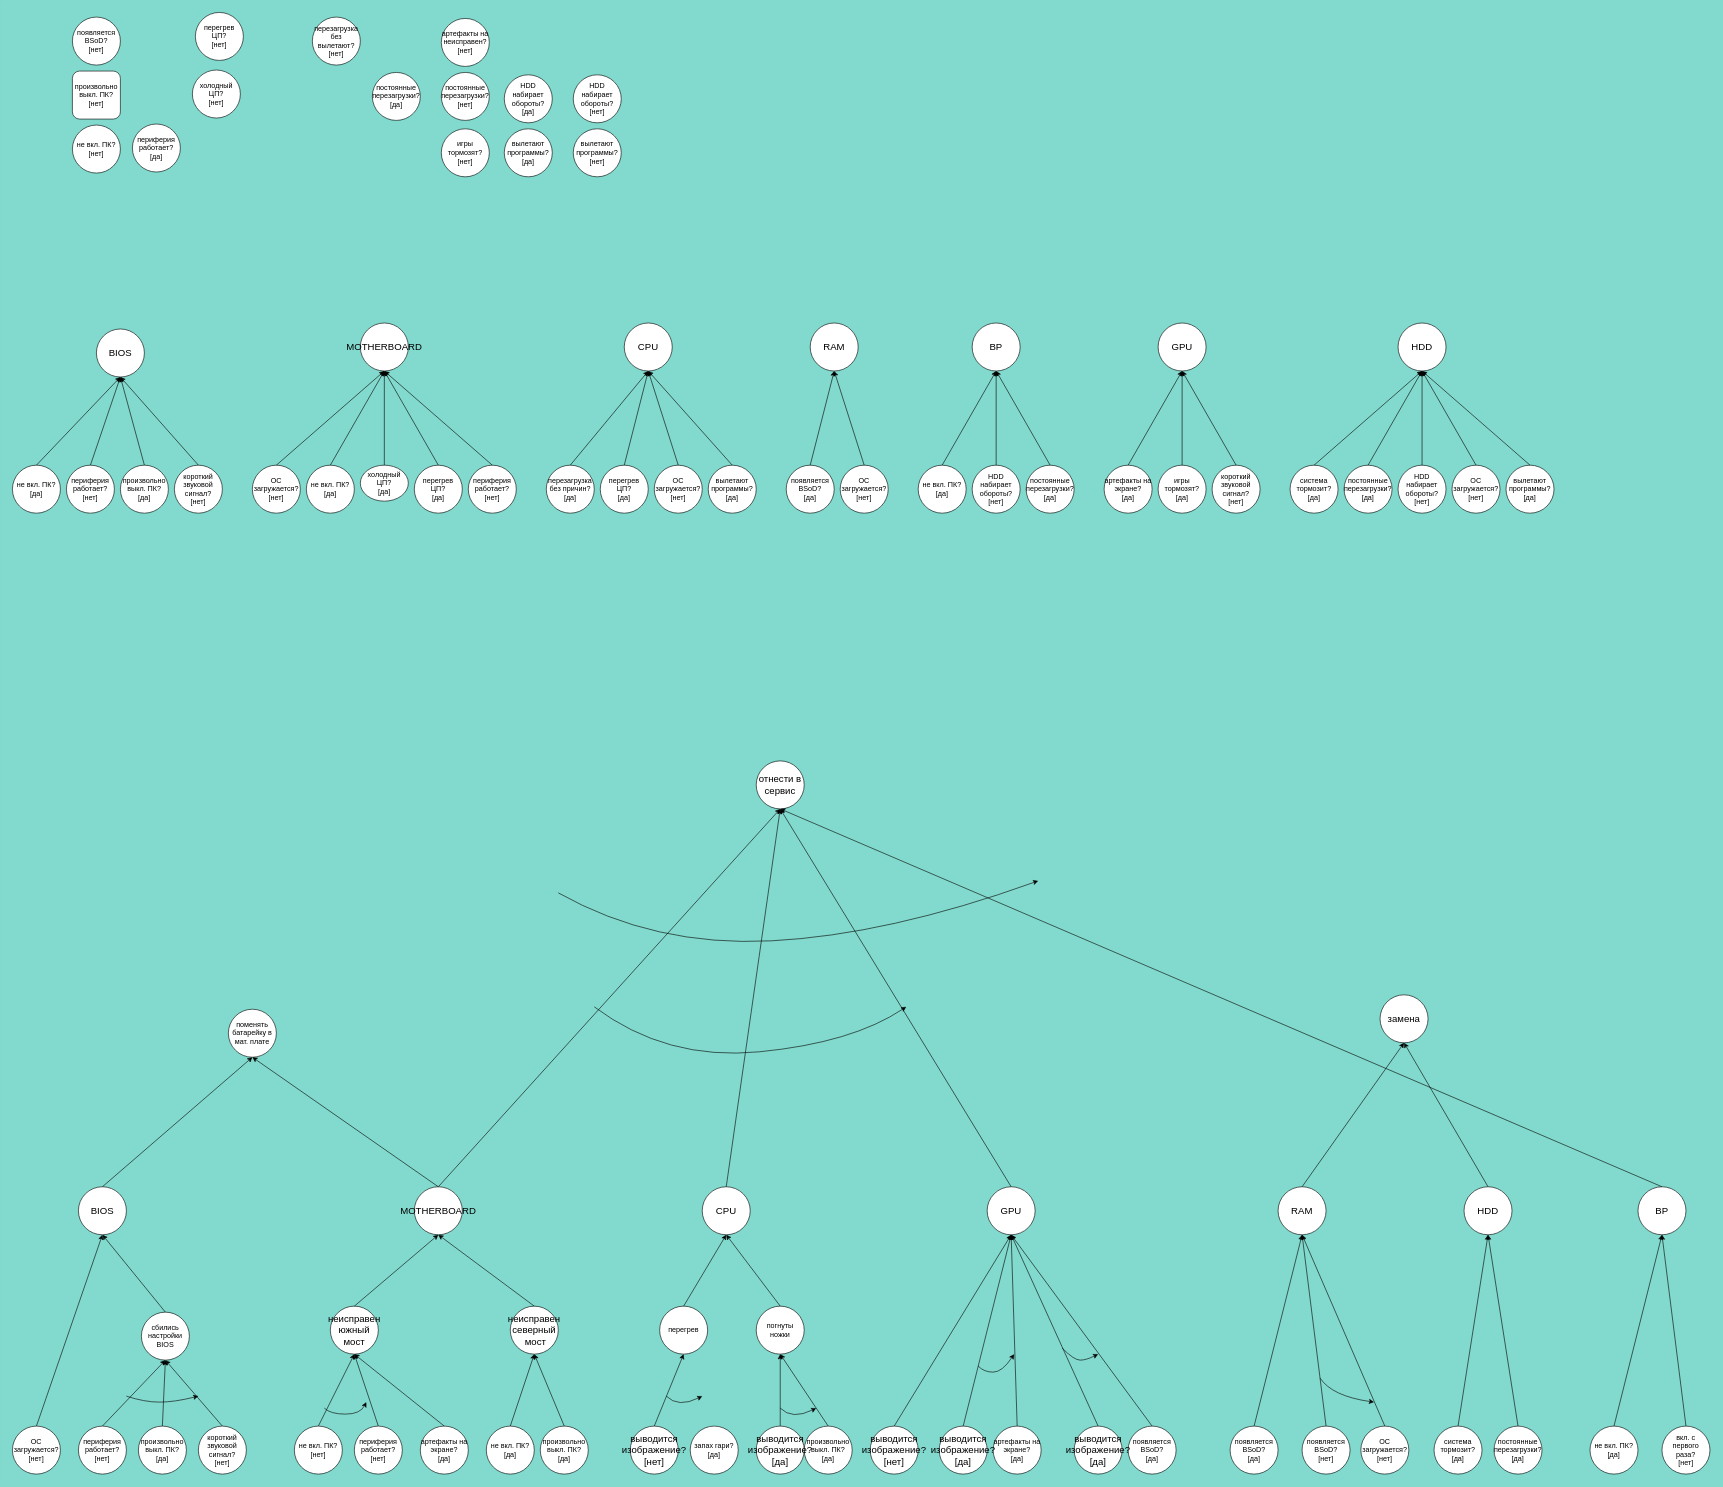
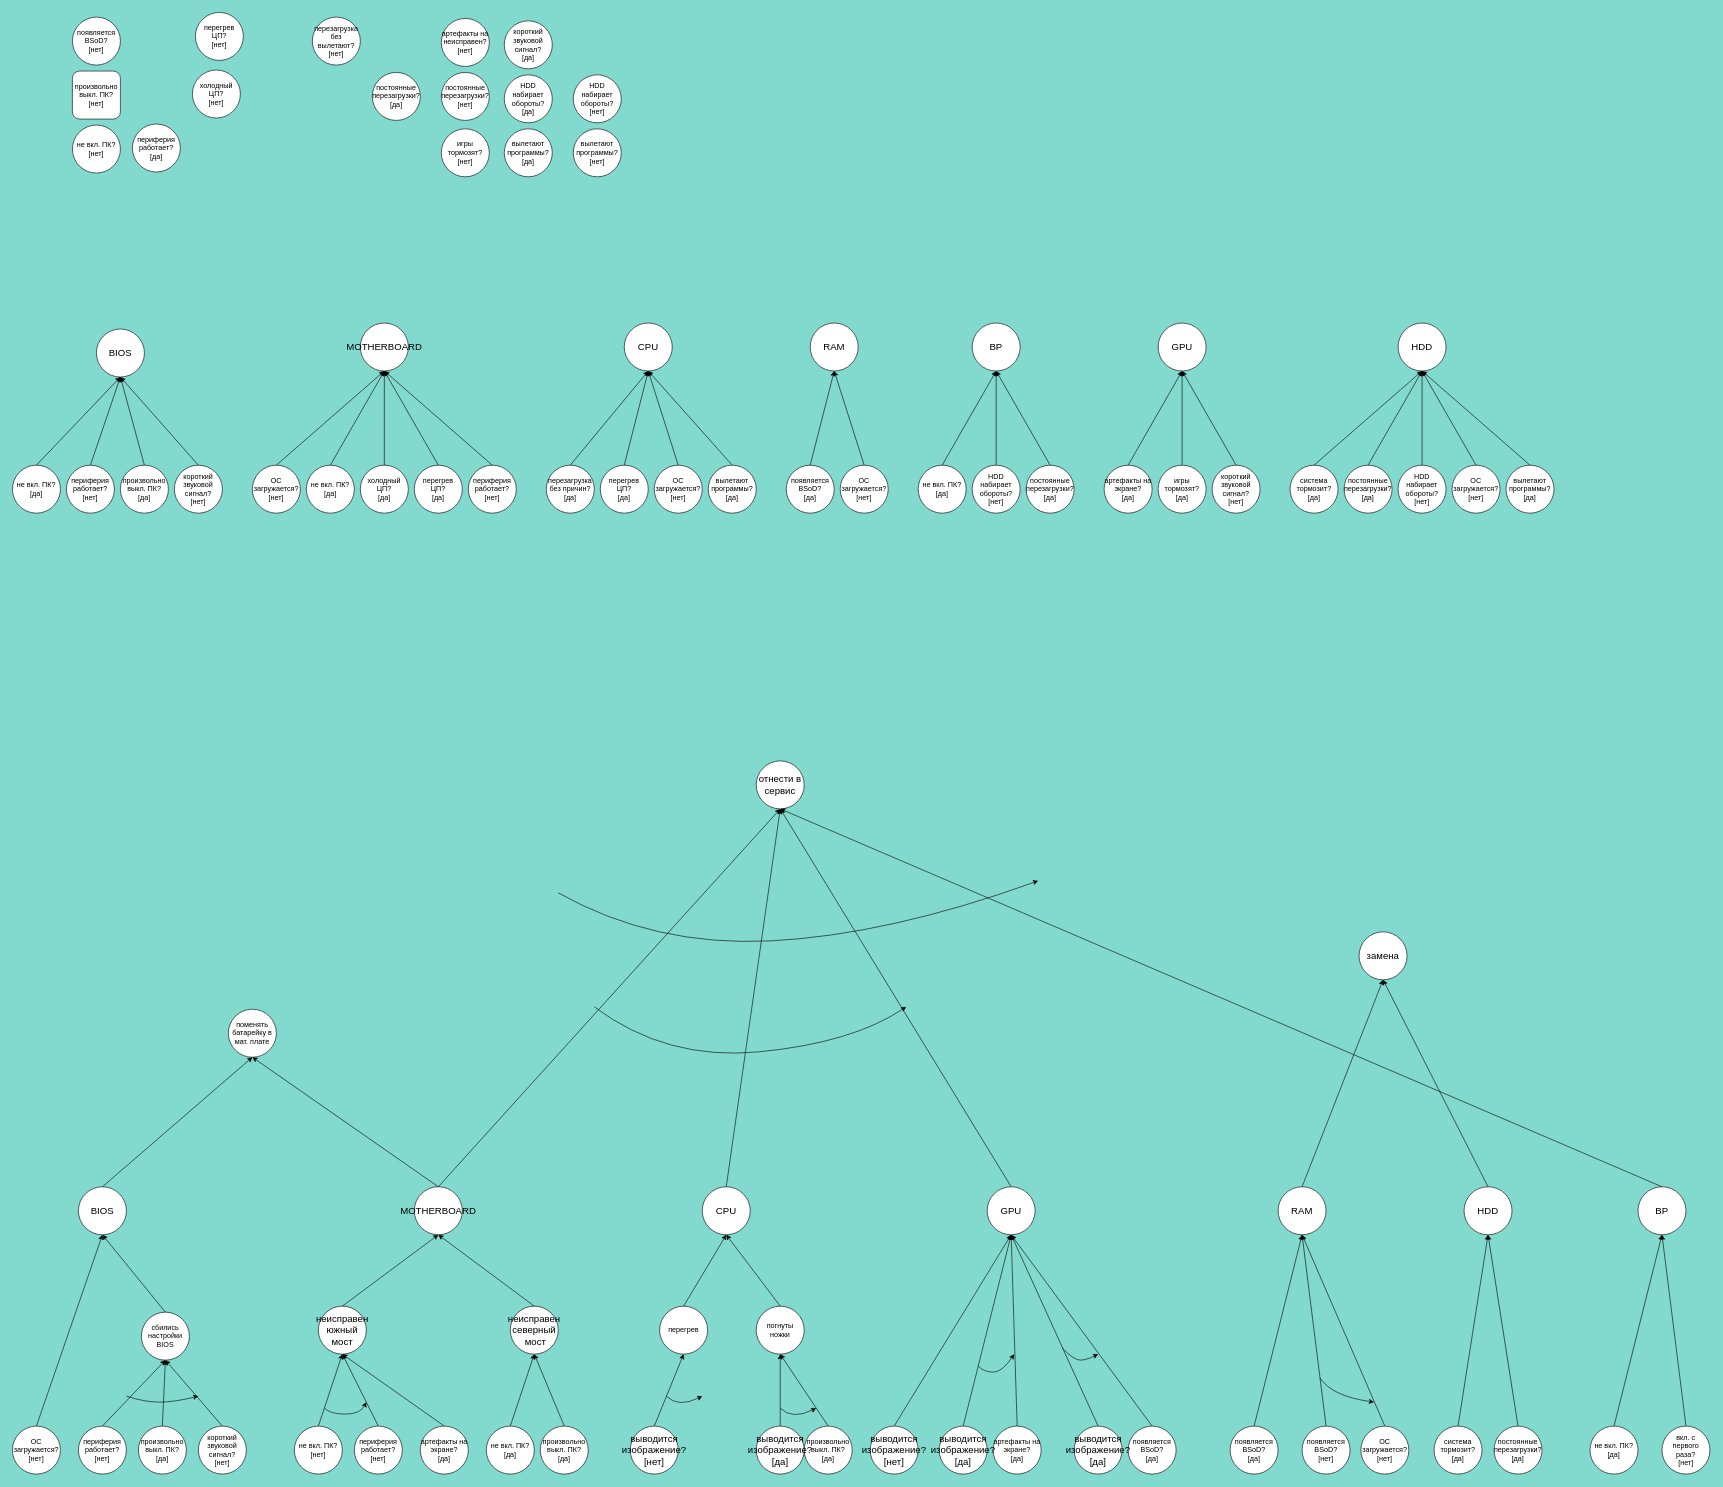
none -> (528, 45)
(384, 483) -> (384, 489)
(1404, 1019) -> (1383, 956)
(354, 1331) -> (342, 1331)
(714, 1451) -> none
